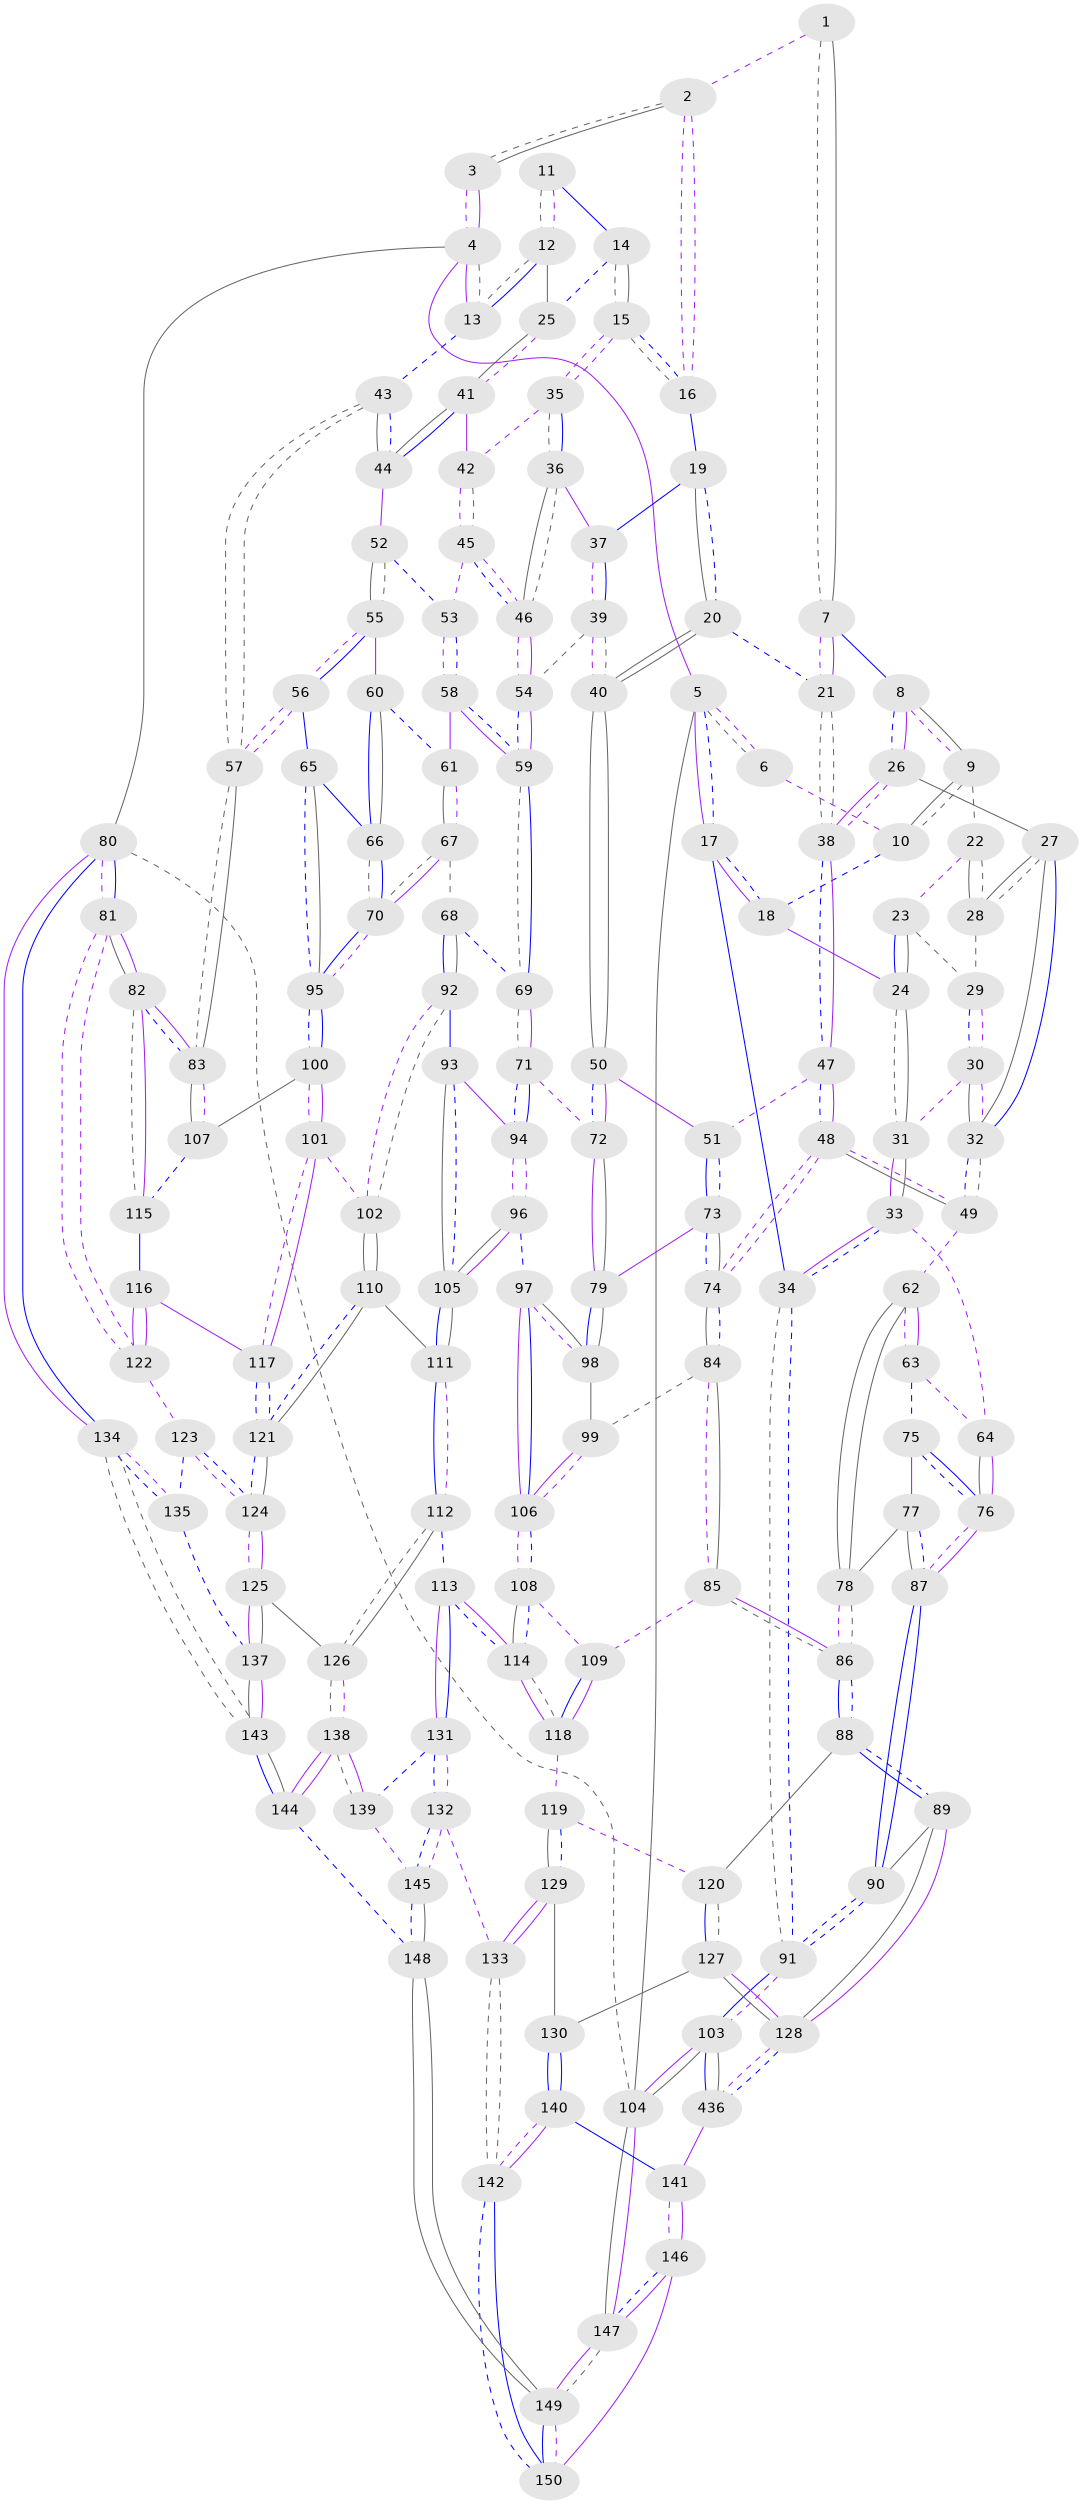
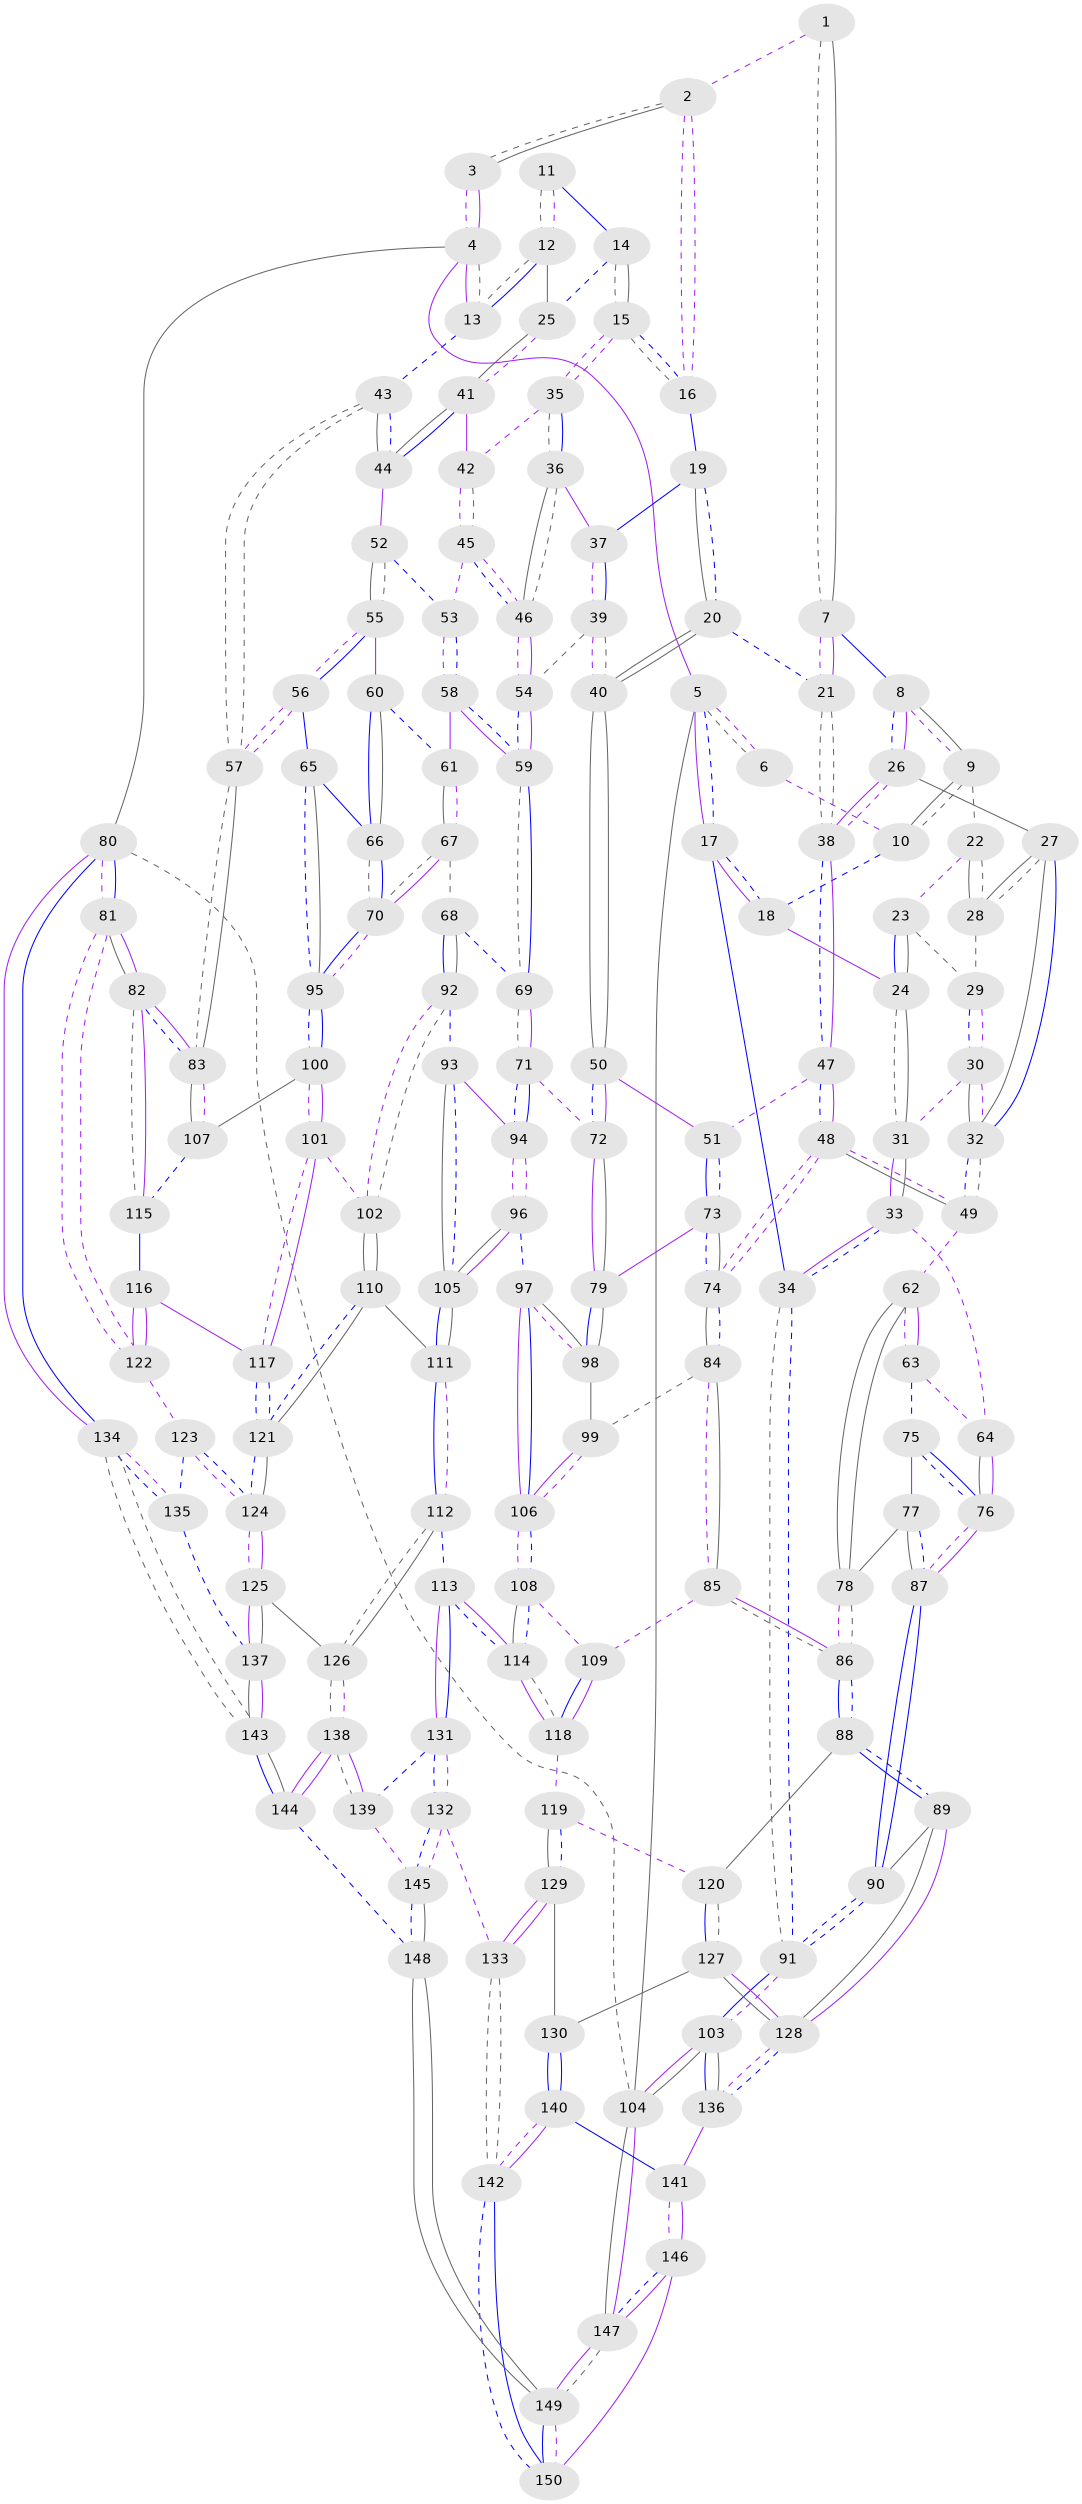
(450, 1029) -> (450, 1029)
(712, 2109) -> (712, 2109)
